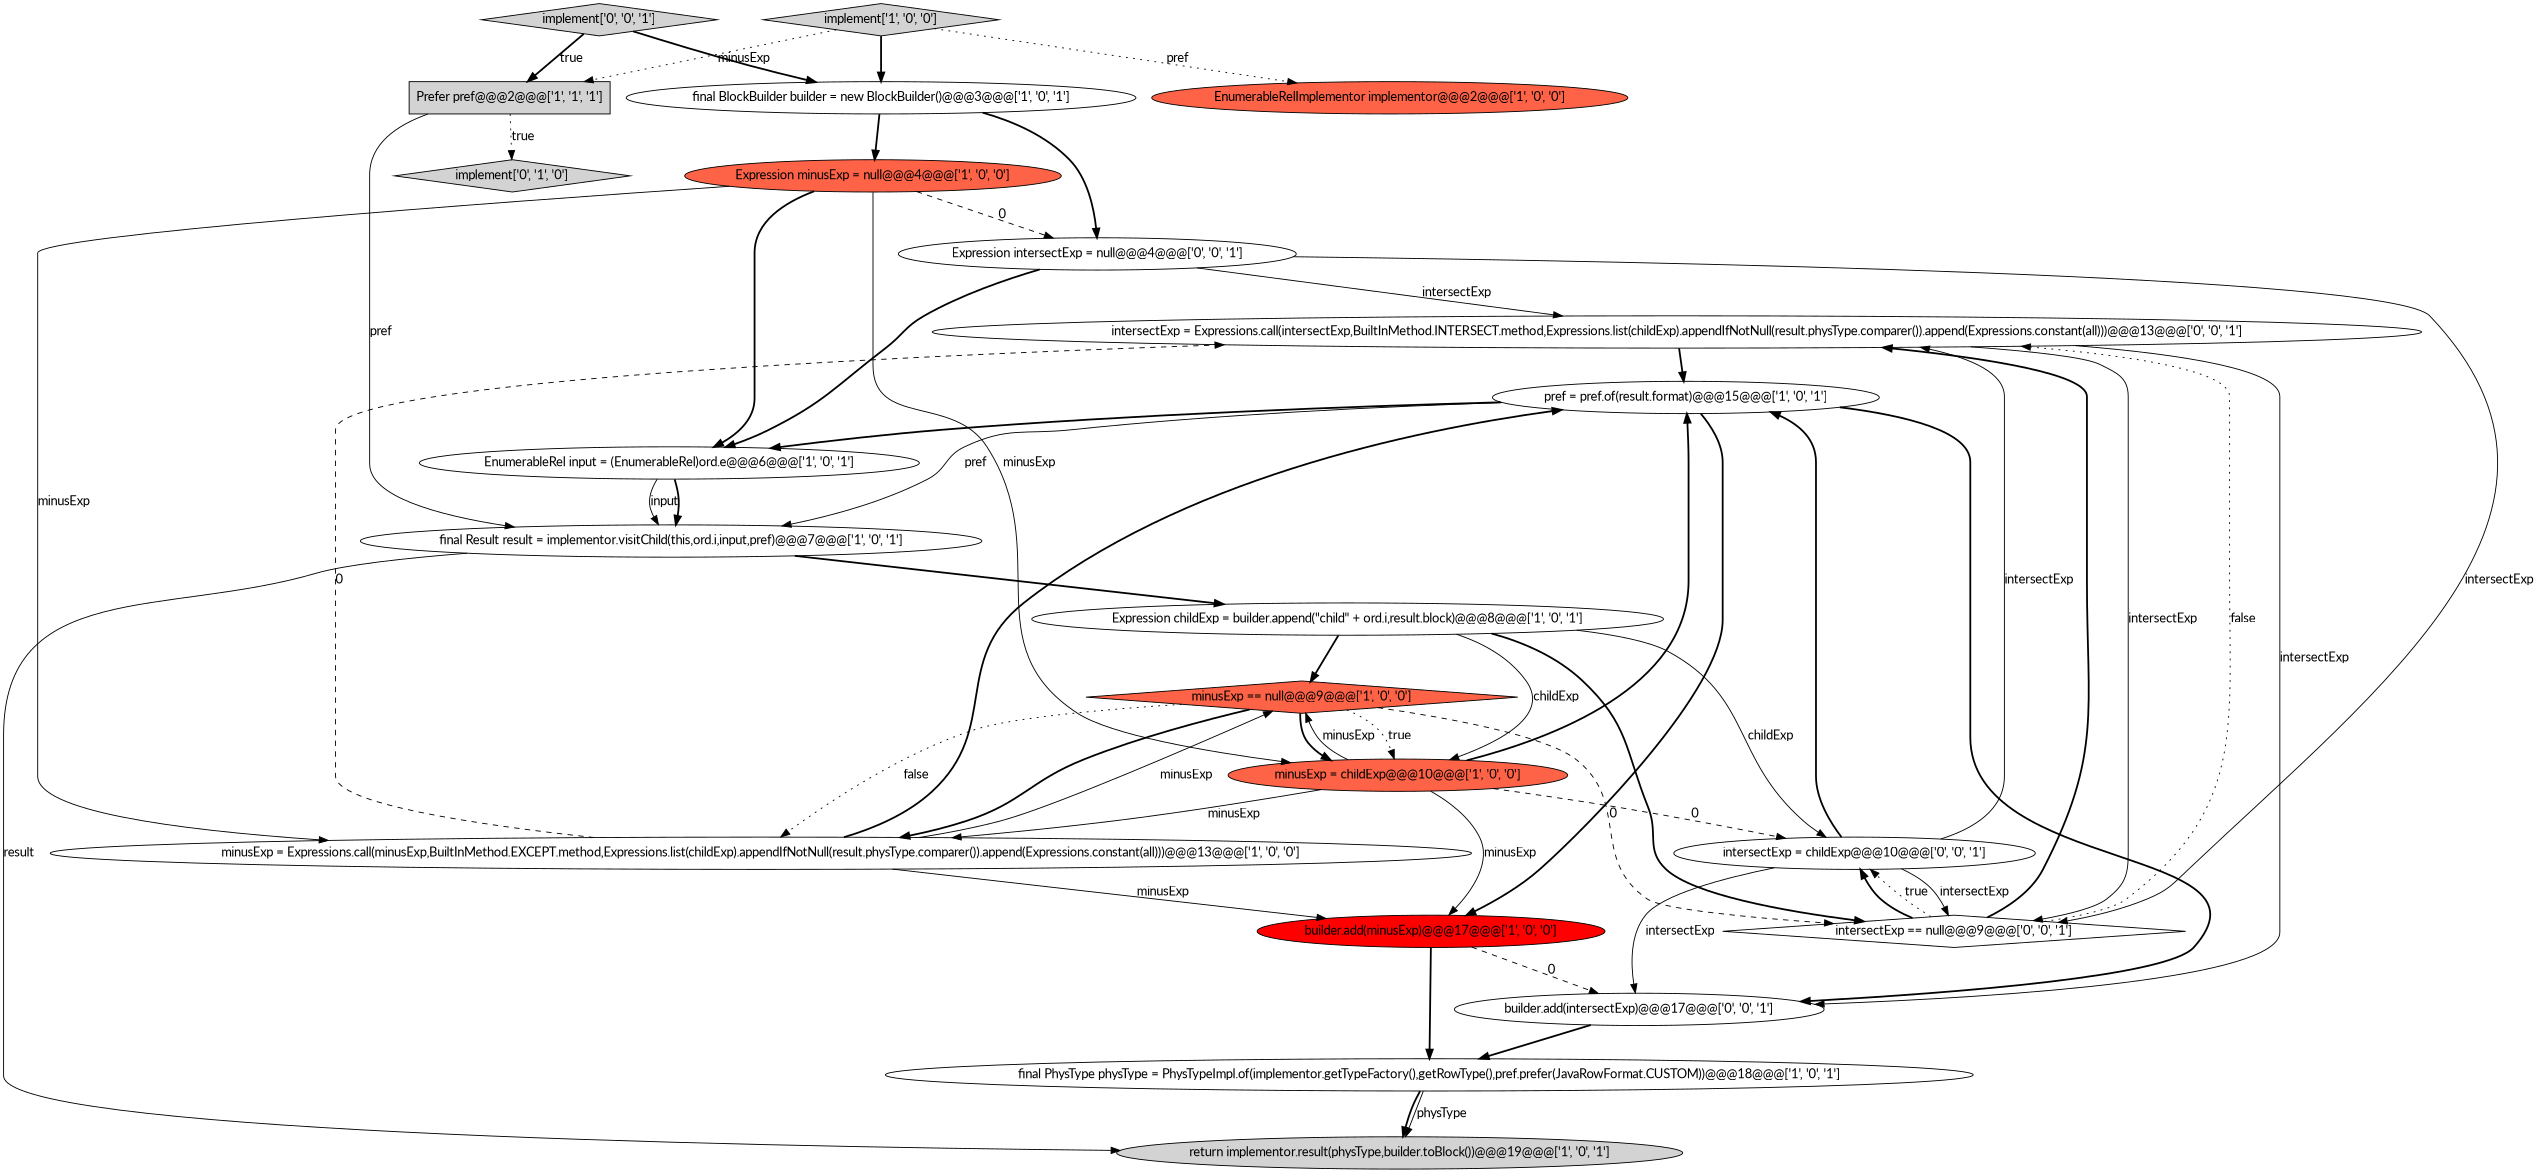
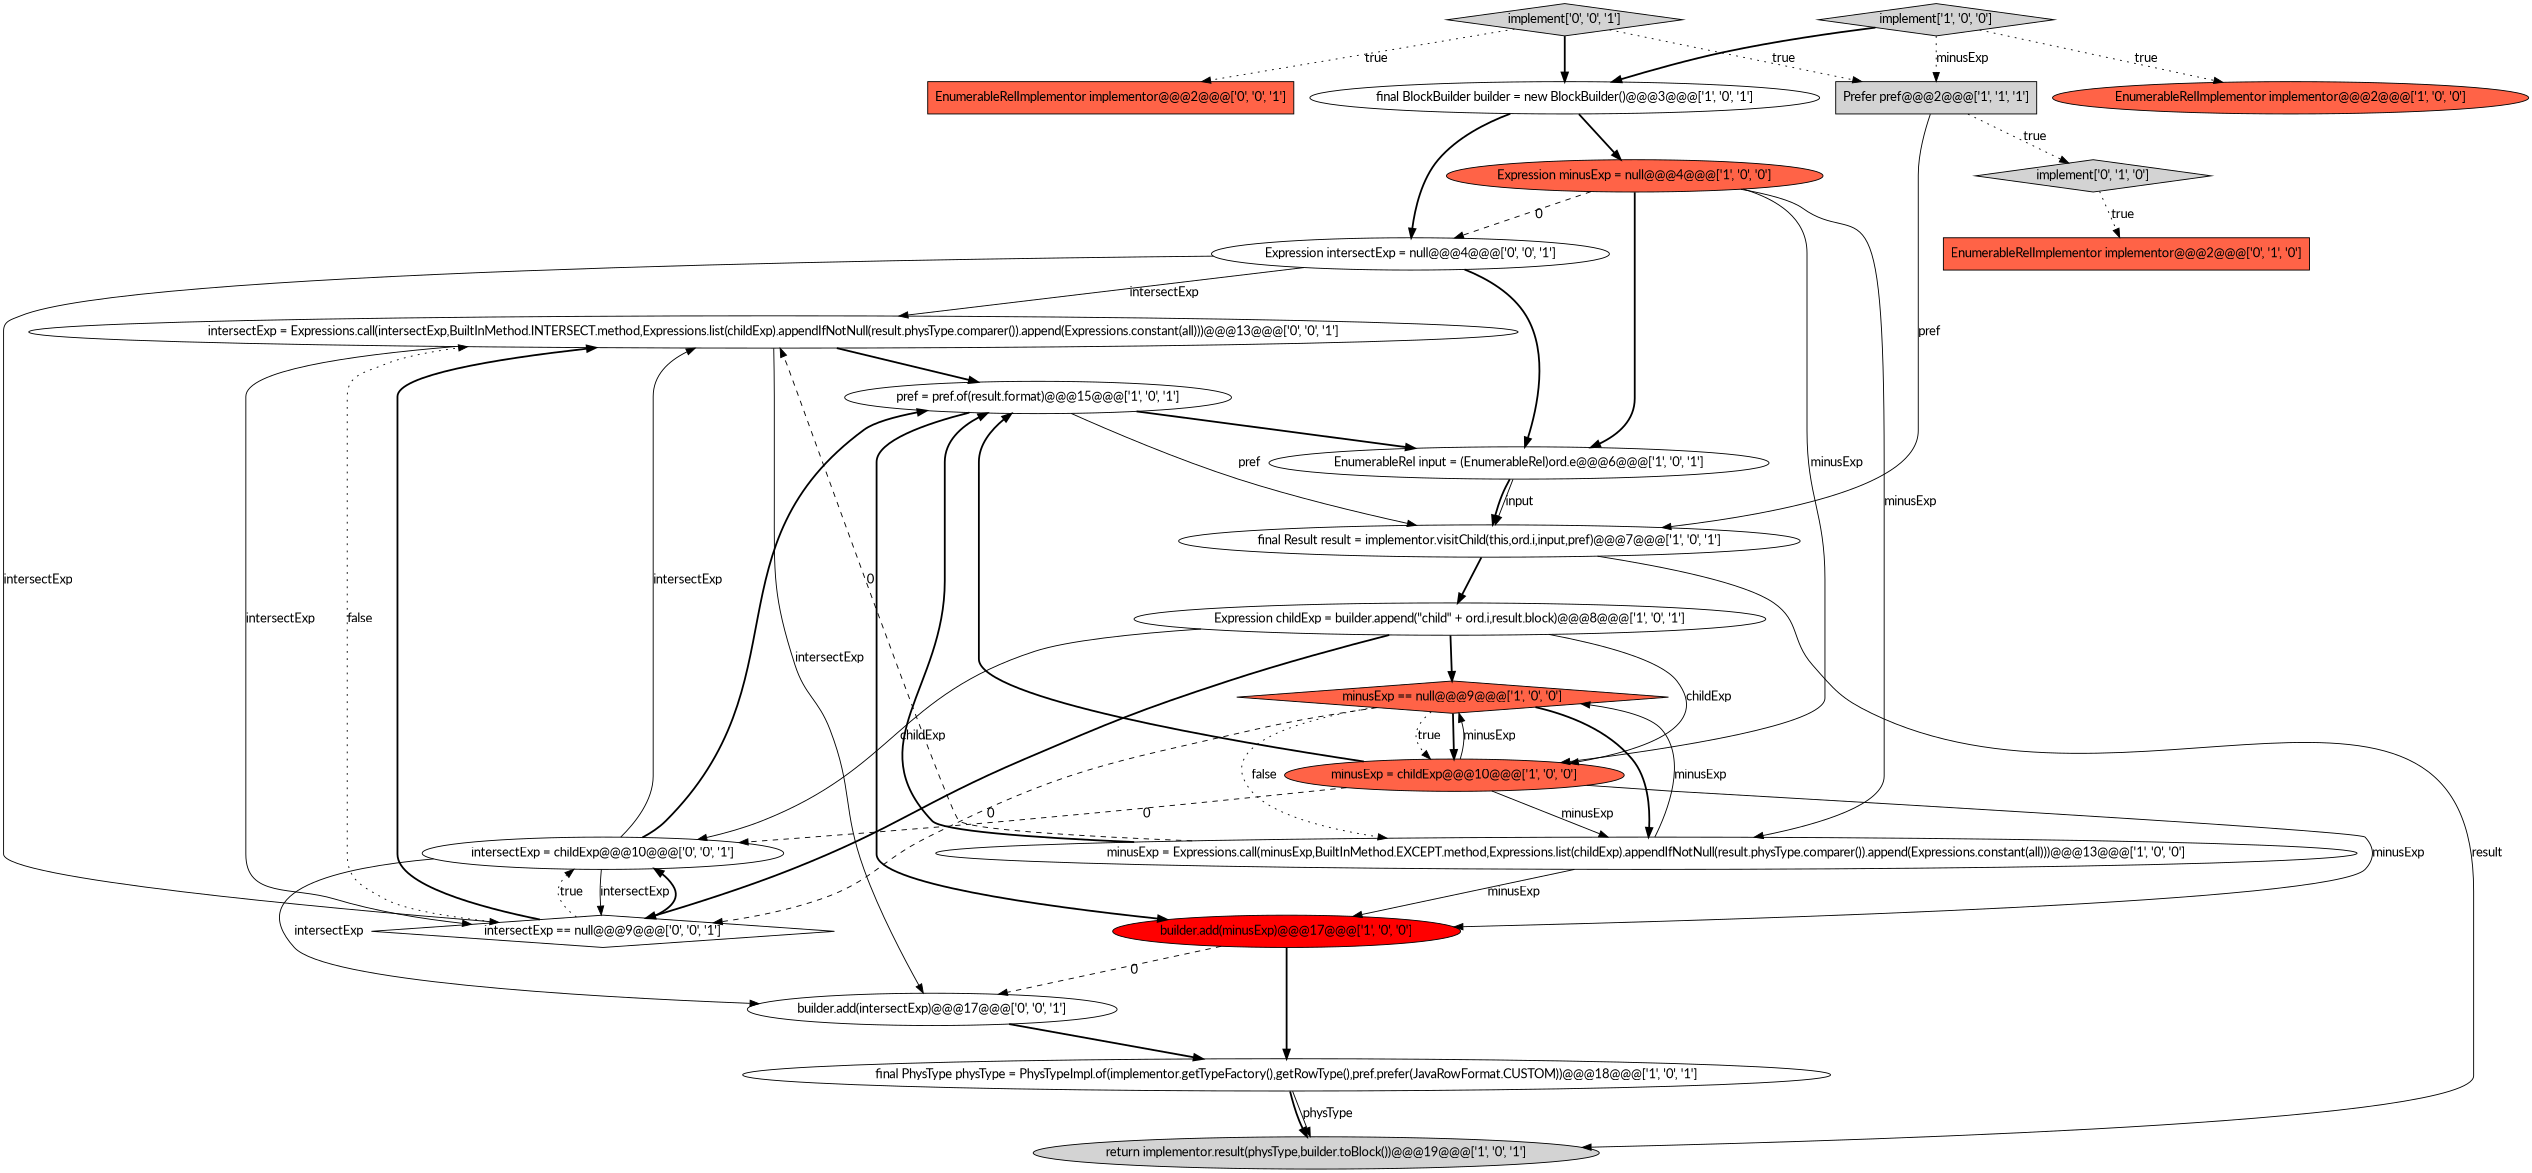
(559, 55) -> (1737, 56)
(1178, 59) -> (2146, 59)
none -> (1111, 98)
none -> (2126, 254)
(2078, 841) -> none
